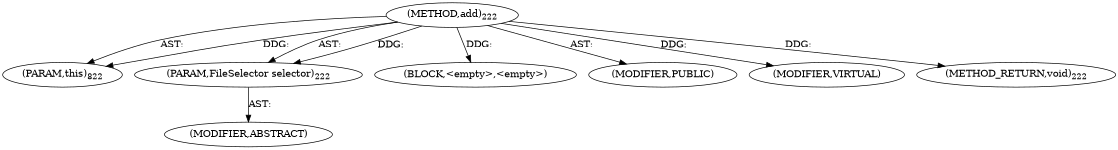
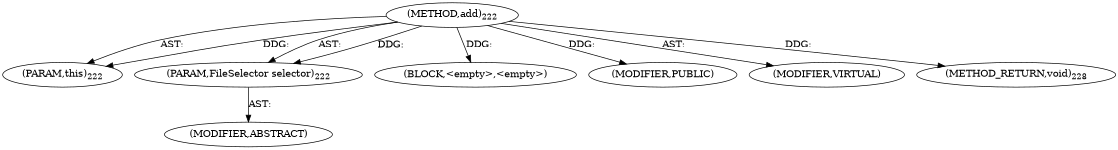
(583, 45) -> (583, 45)
(675, 45) -> (675, 45)
(95, 74) -> (95, 74)
(1079, 74) -> (1079, 74)
